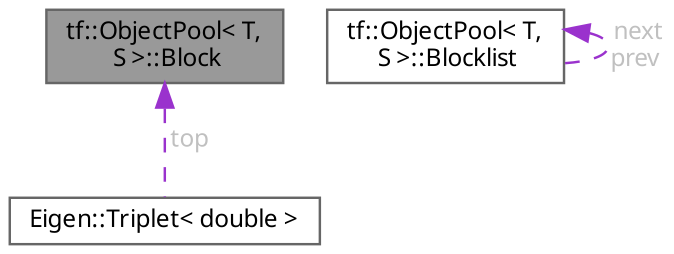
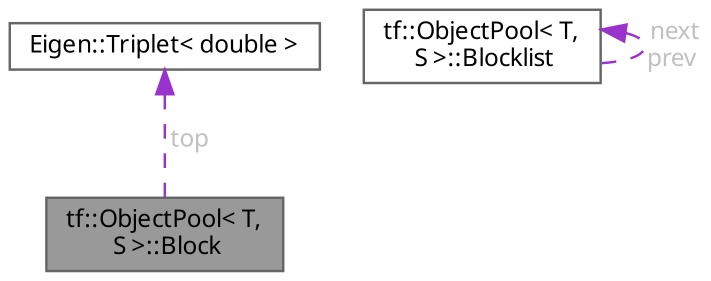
(165, 153) -> (165, 146)
